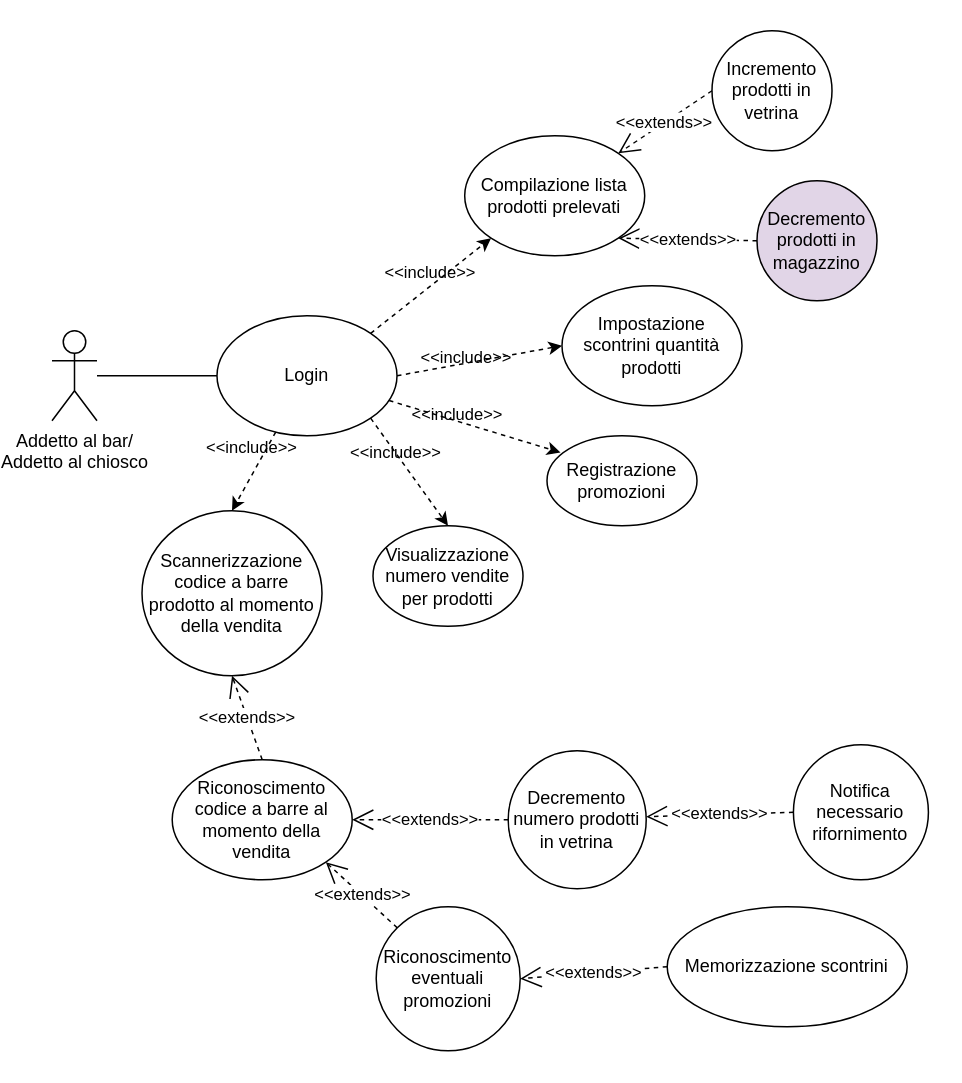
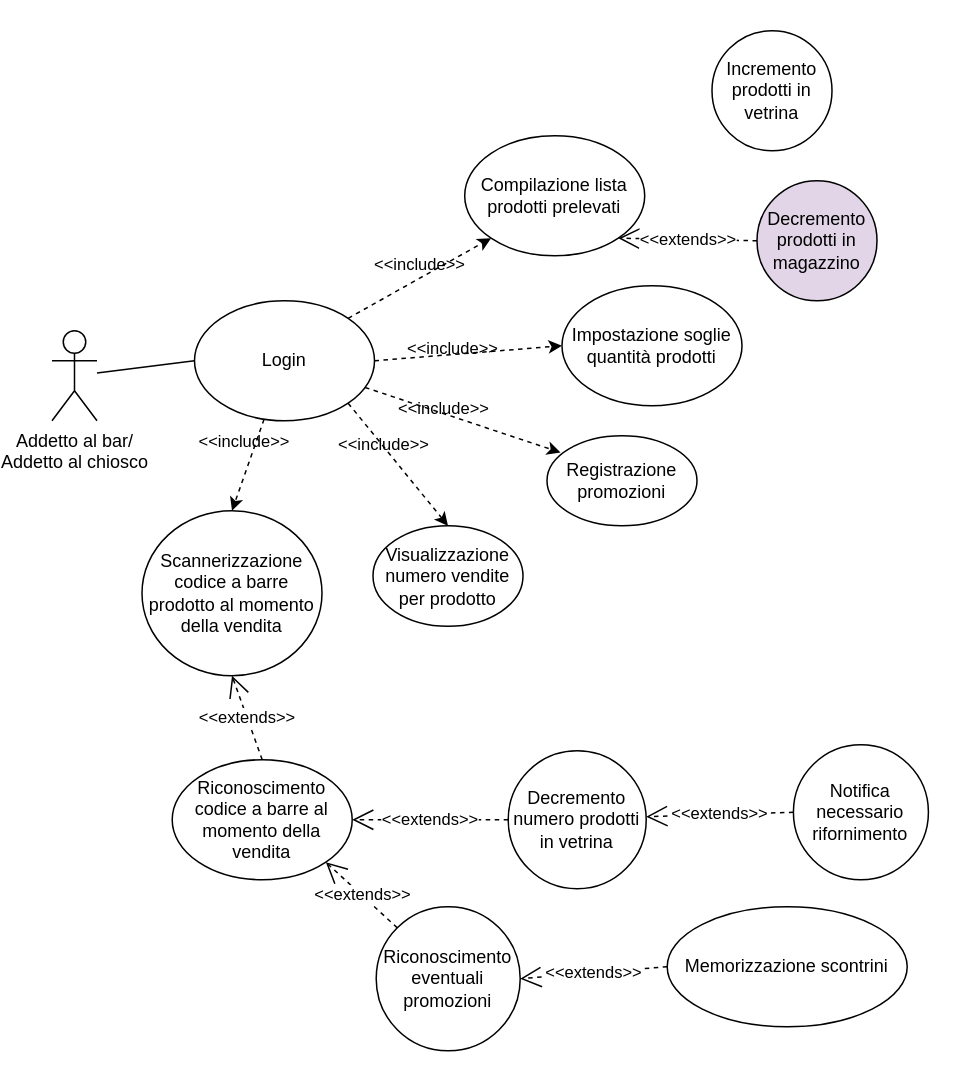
(667, 121) -> none
(652, 346) -> (652, 346)
(307, 376) -> (284, 361)
(448, 577) -> (448, 577)
